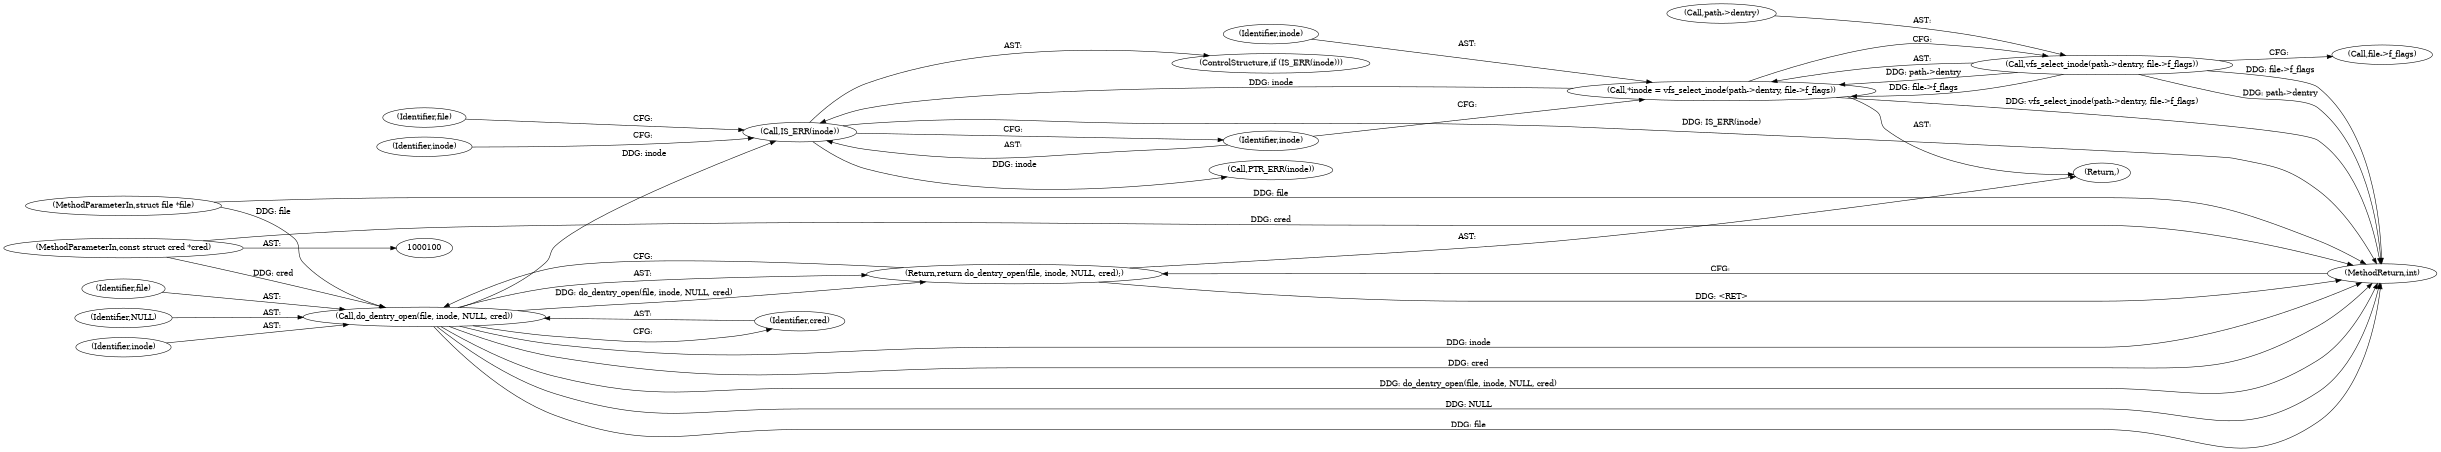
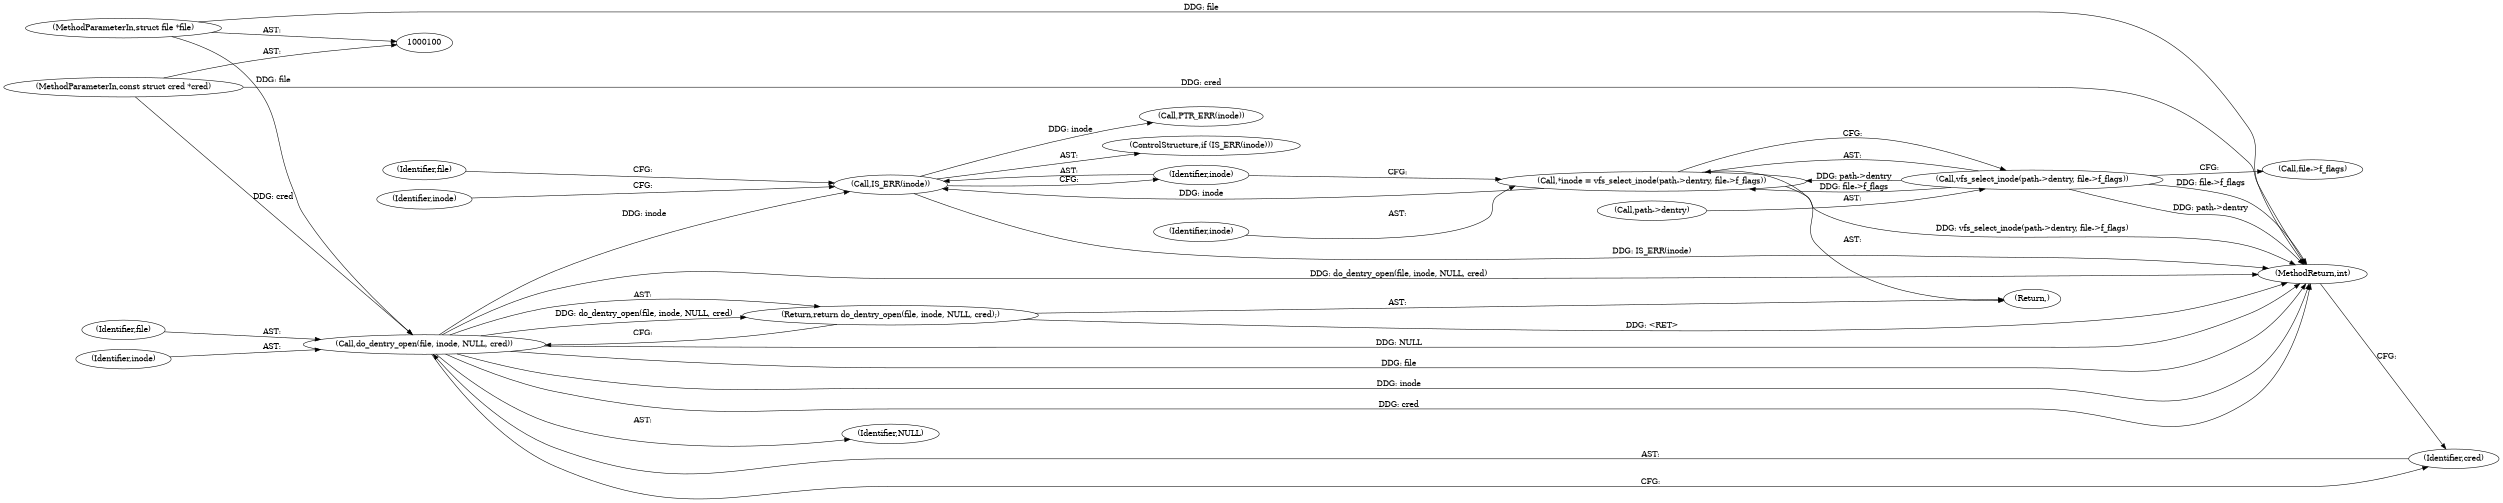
none -> (301, 37)
(1748, 274) -> (2381, 364)
(235, 318) -> (630, 440)
